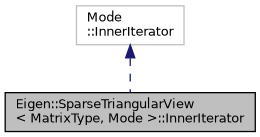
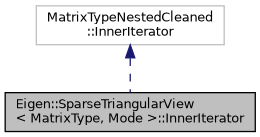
(130, 25) -> (130, 25)
